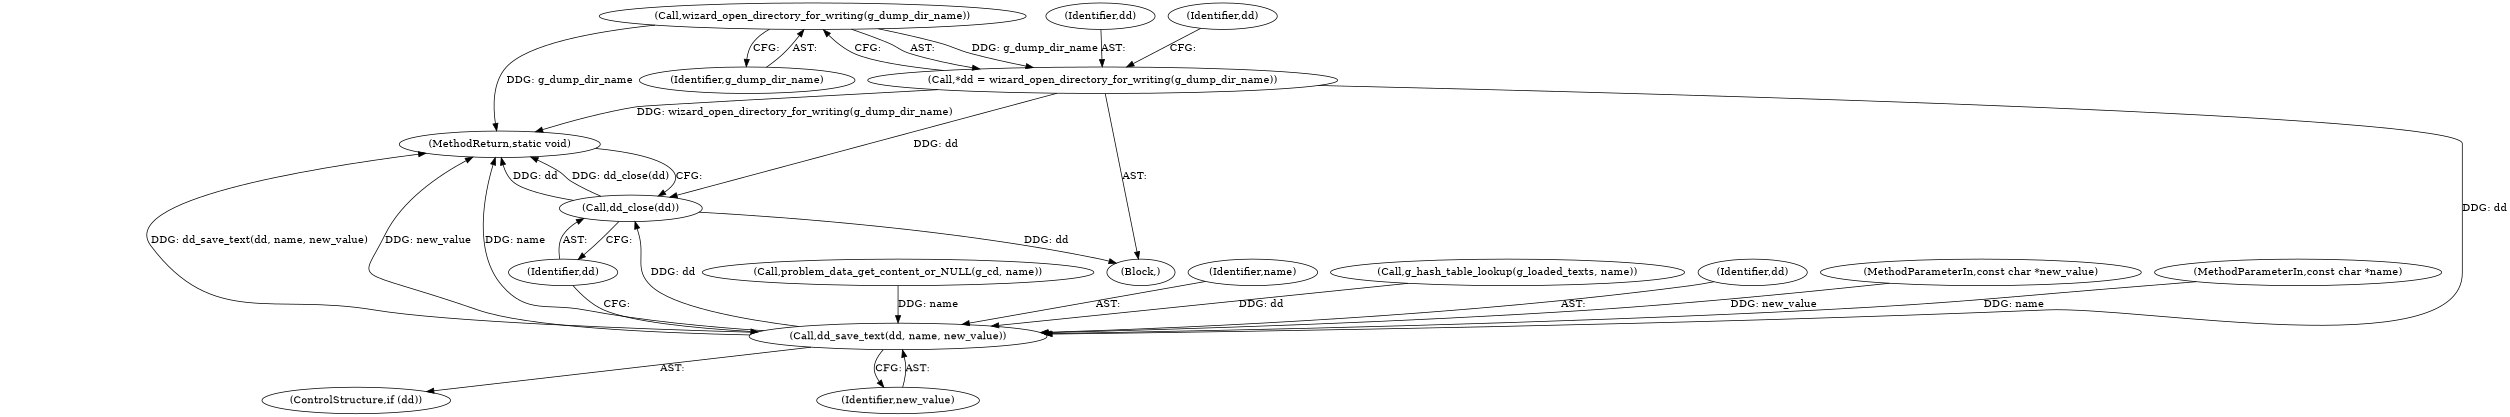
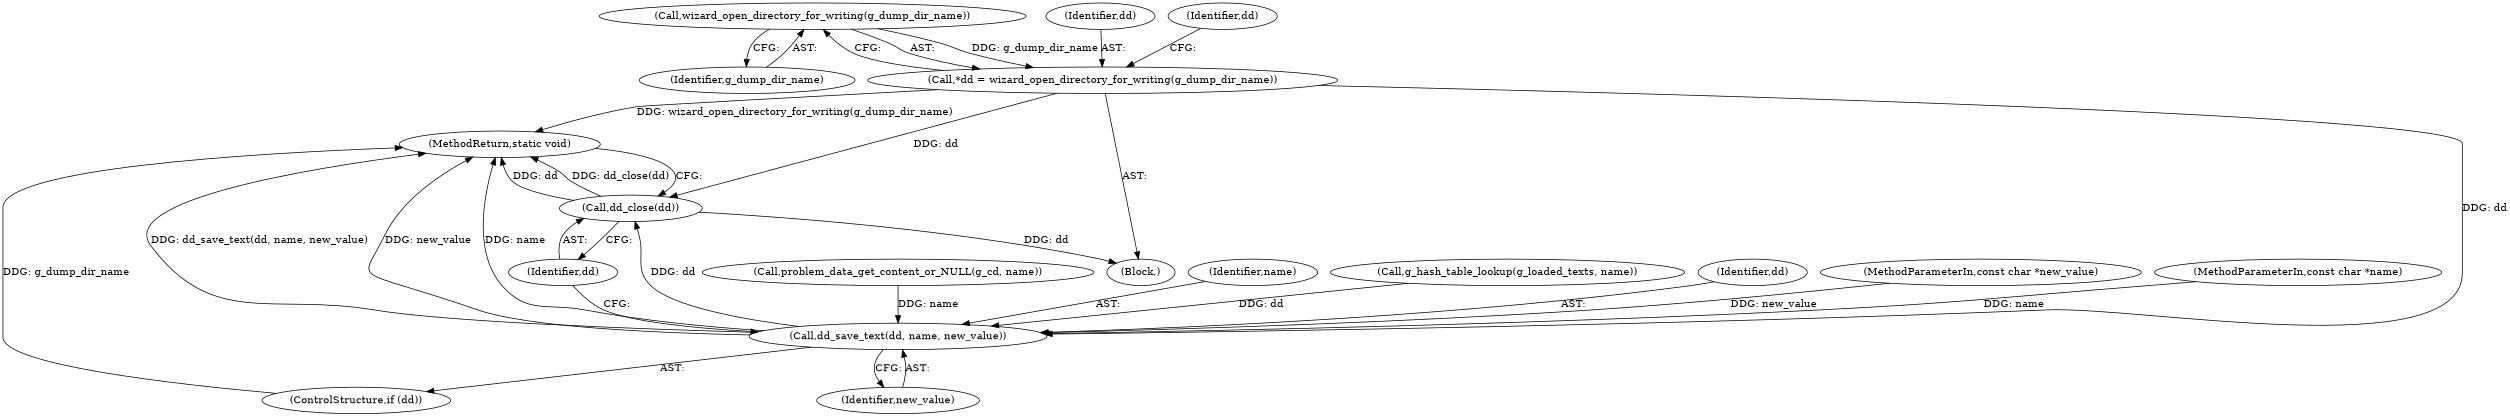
(549, 45) -> (3, 213)
